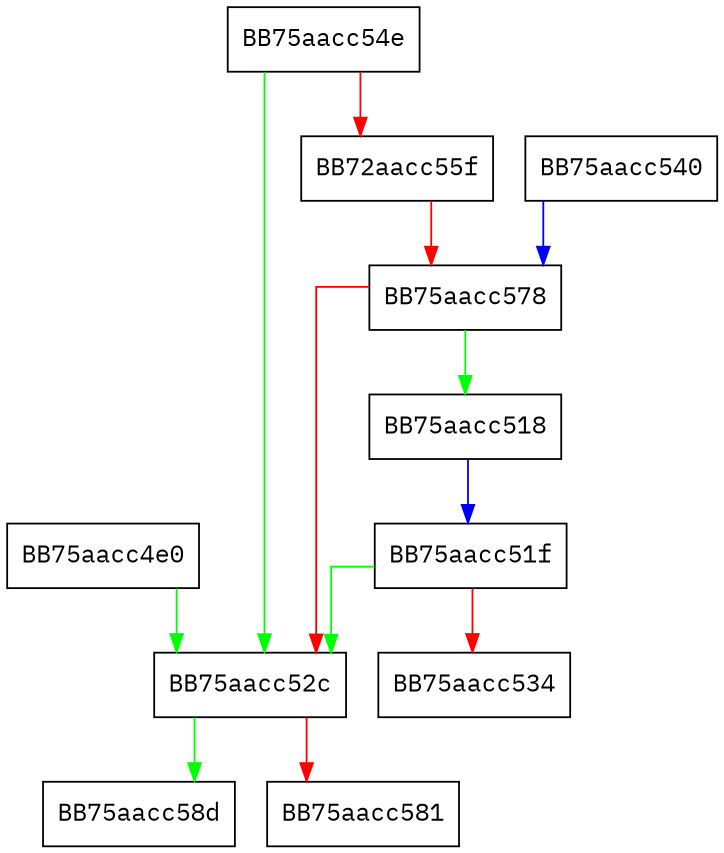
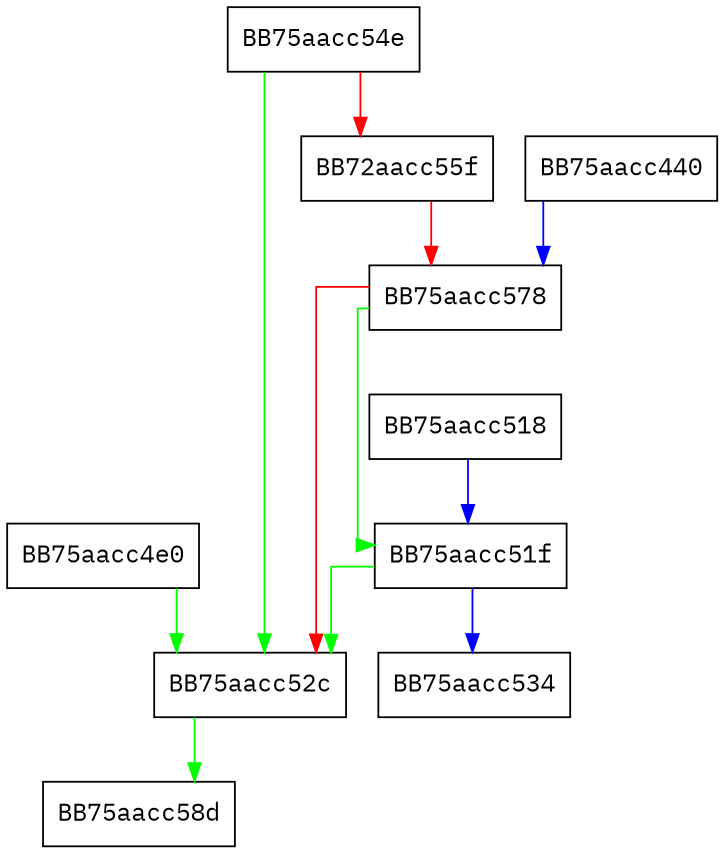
(621, 169) -> (621, 169)
(465, 353) -> (358, 422)
(472, 611) -> (472, 611)
(363, 814) -> none
